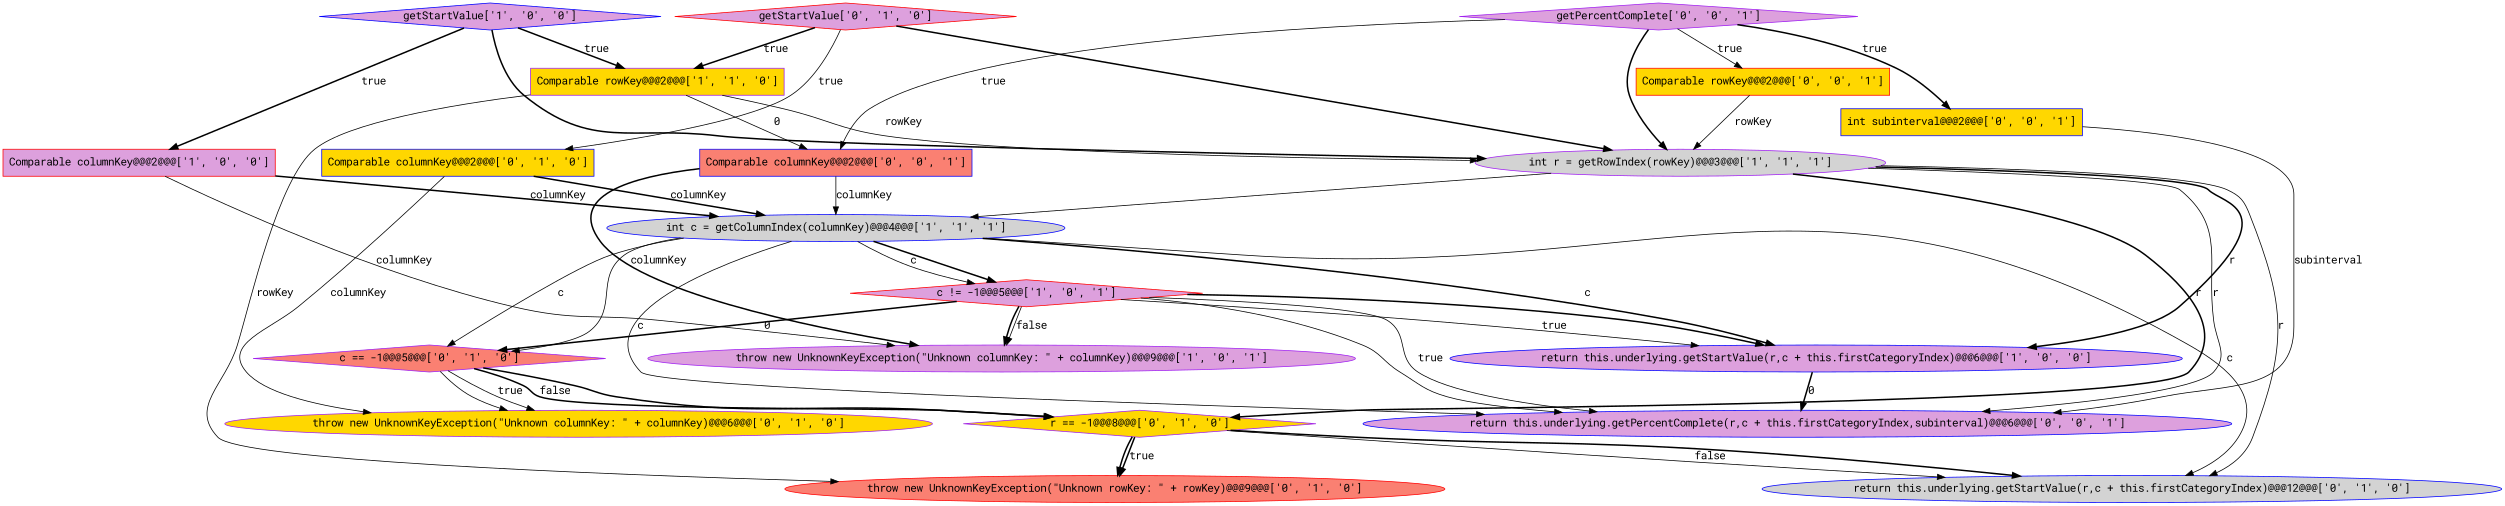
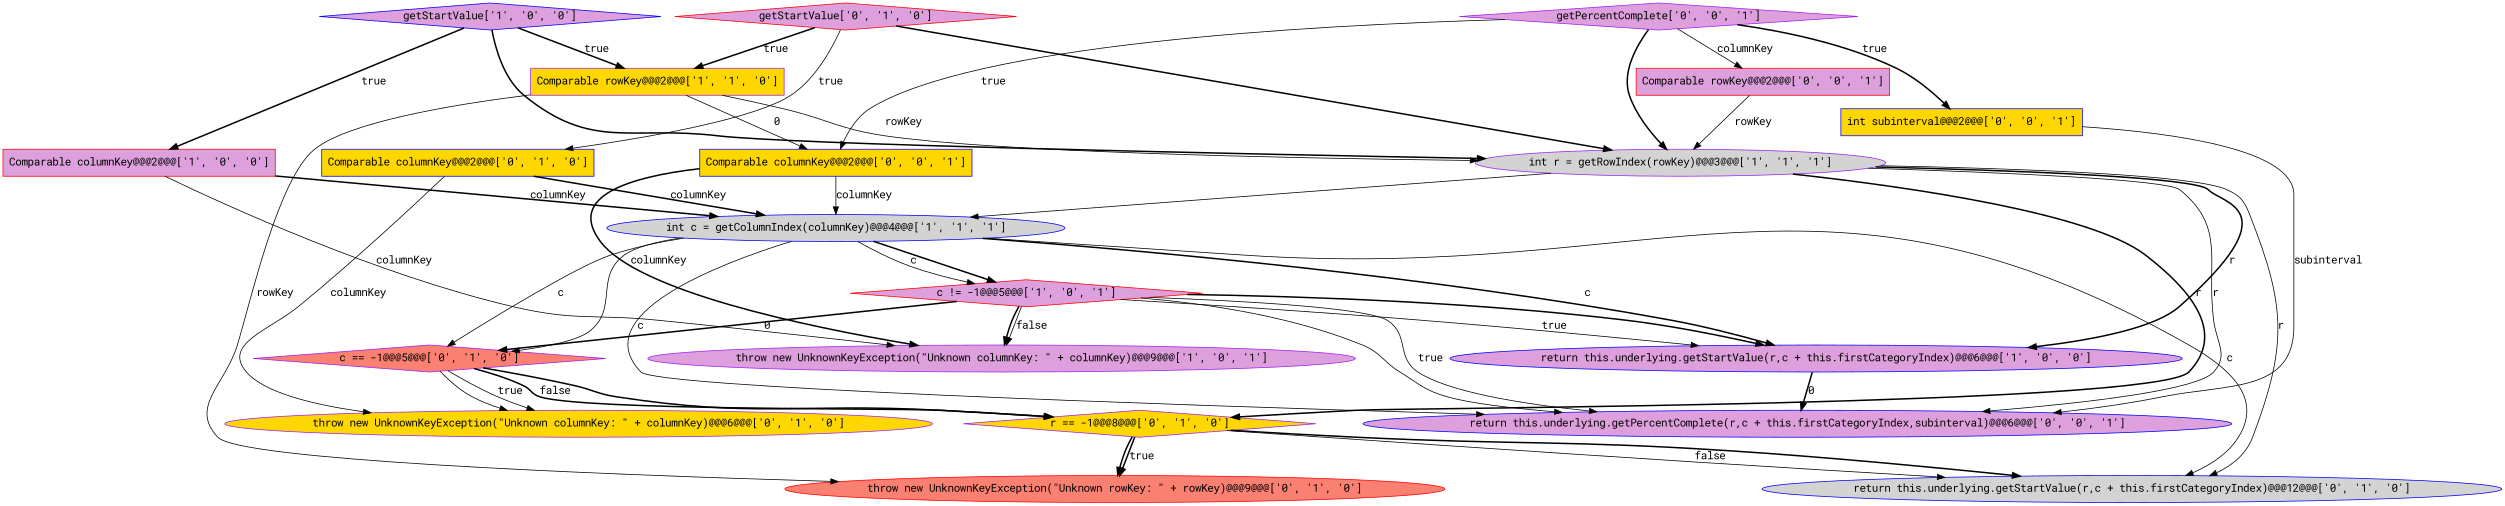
(1730, 49) -> (1745, 49)
(1763, 82) -> (1763, 82)
(836, 163) -> (836, 163)
